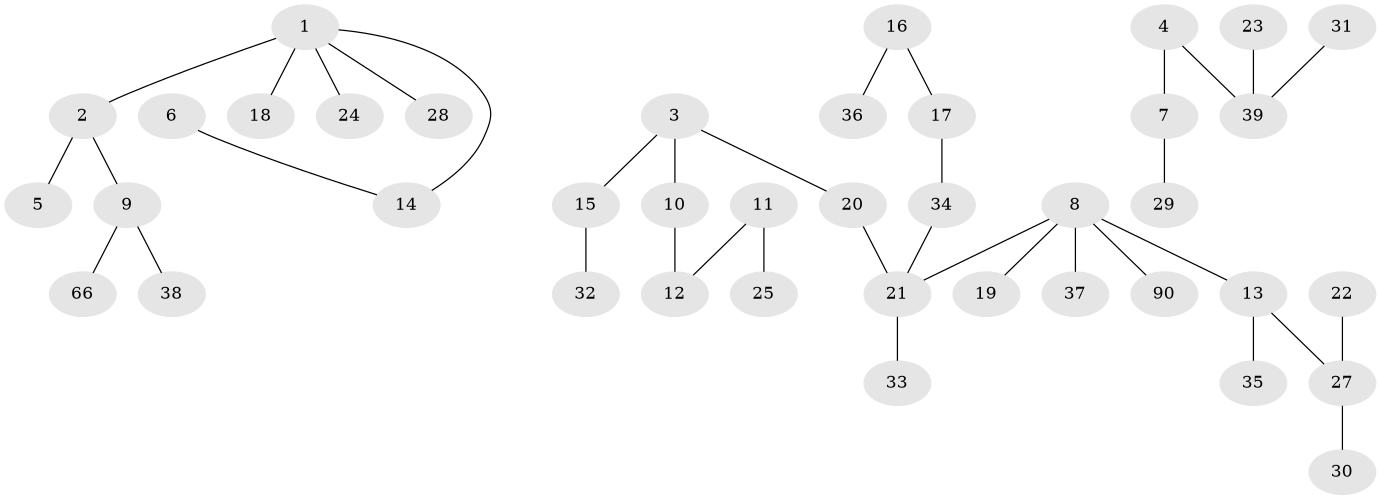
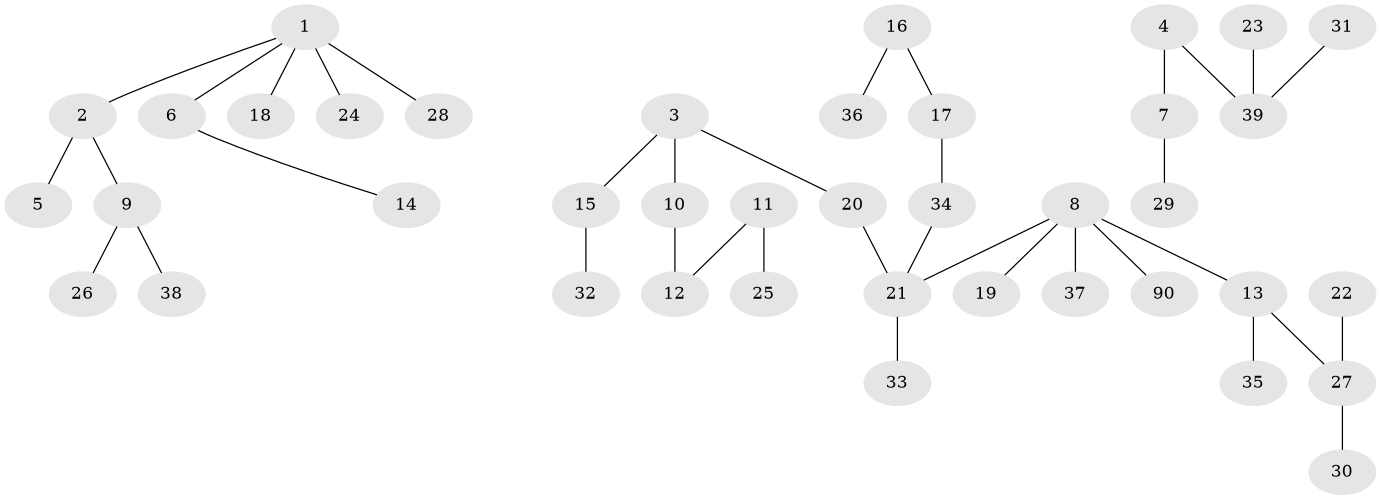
(470, 78) -> (238, 72)
(83, 294) -> (83, 294)
